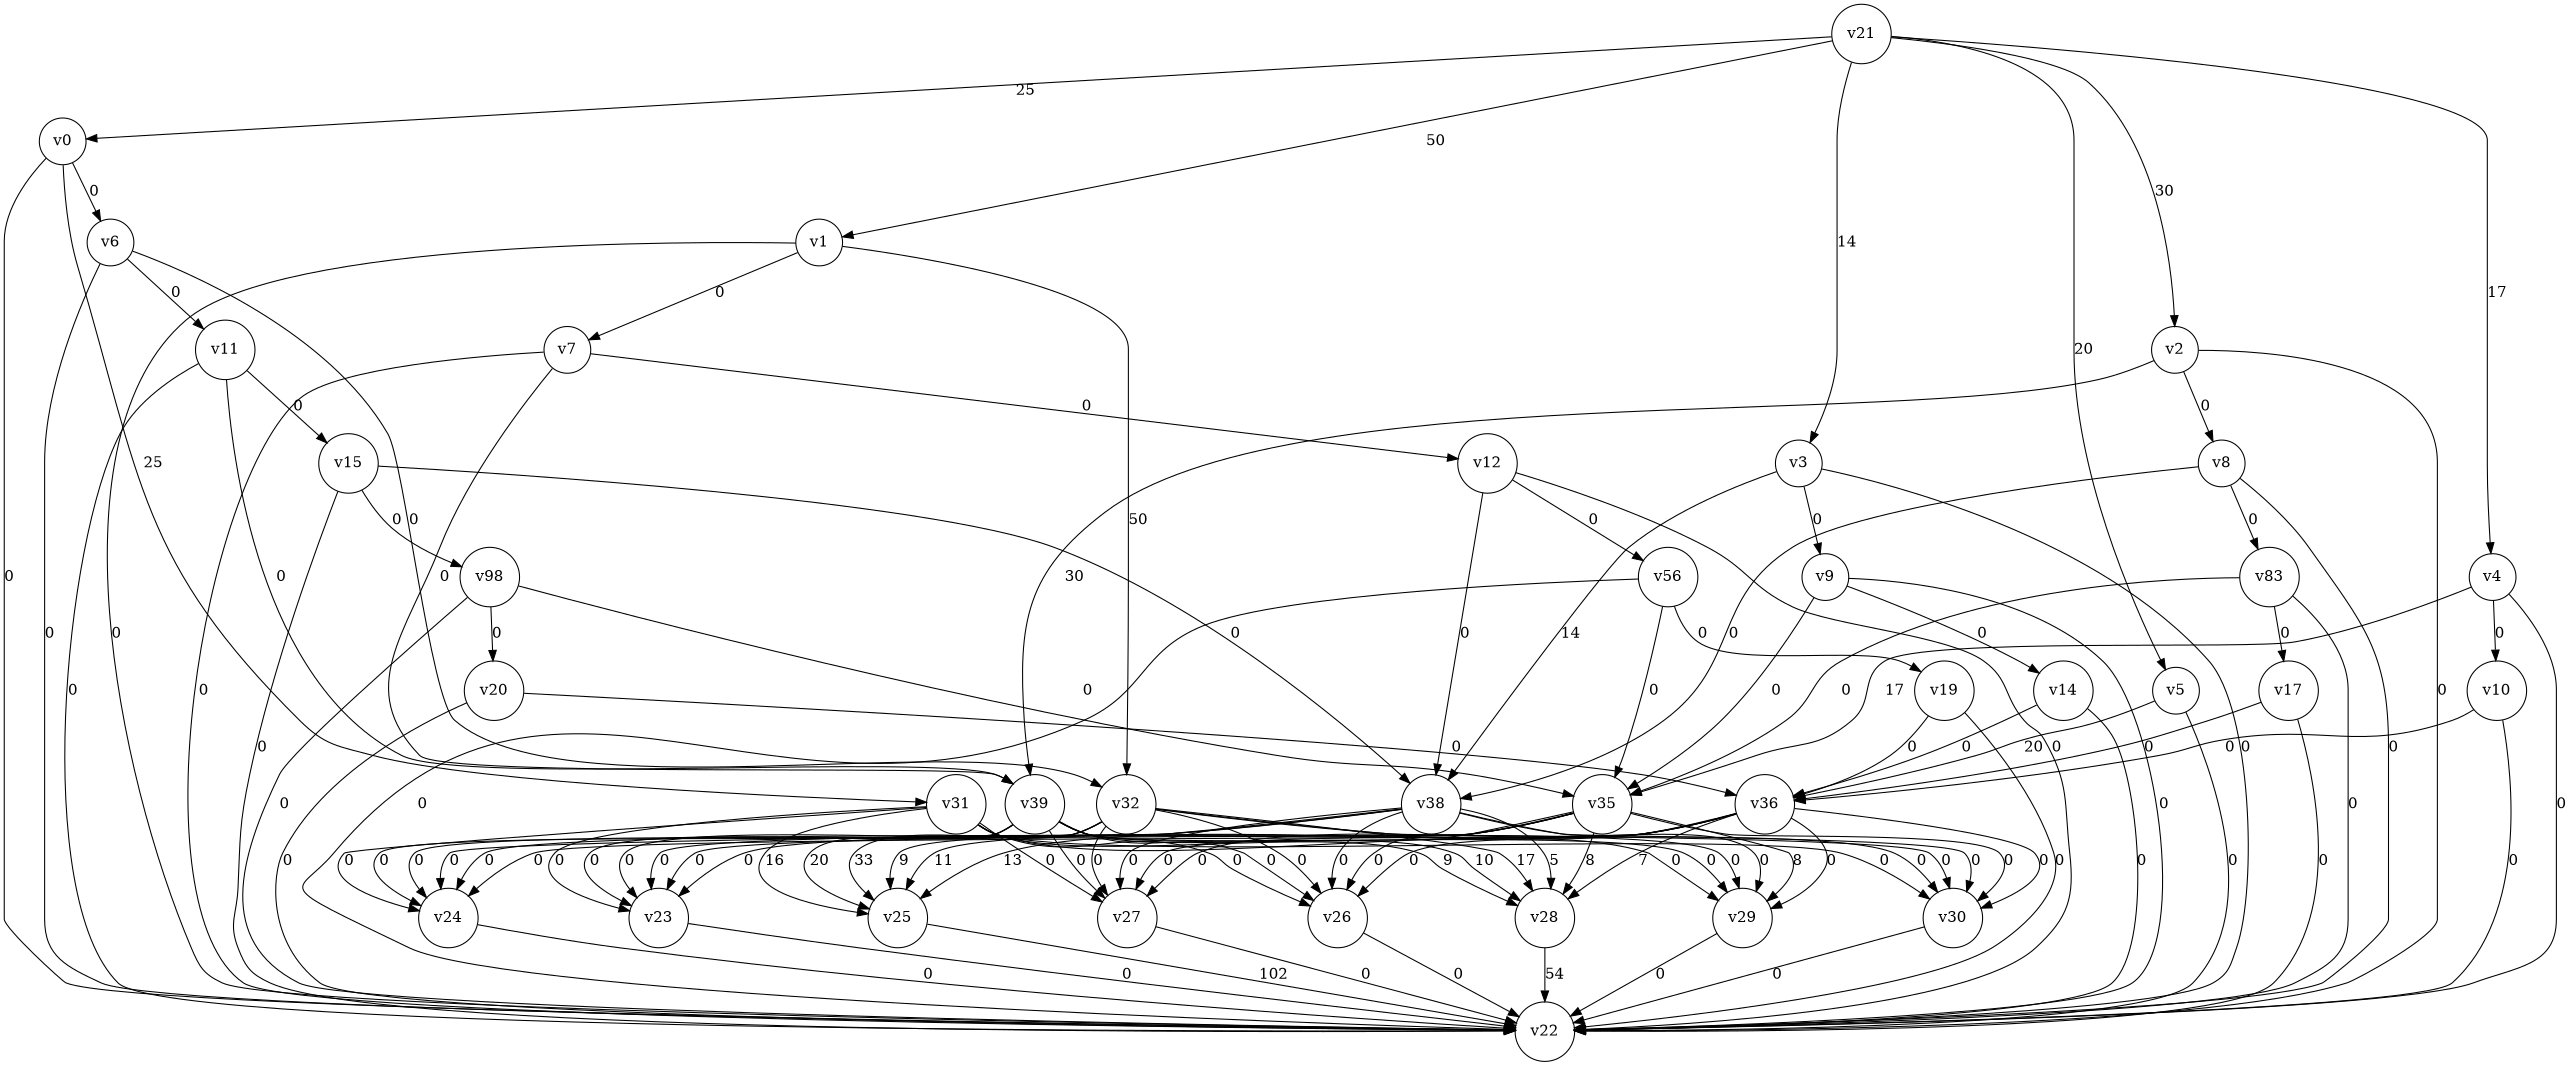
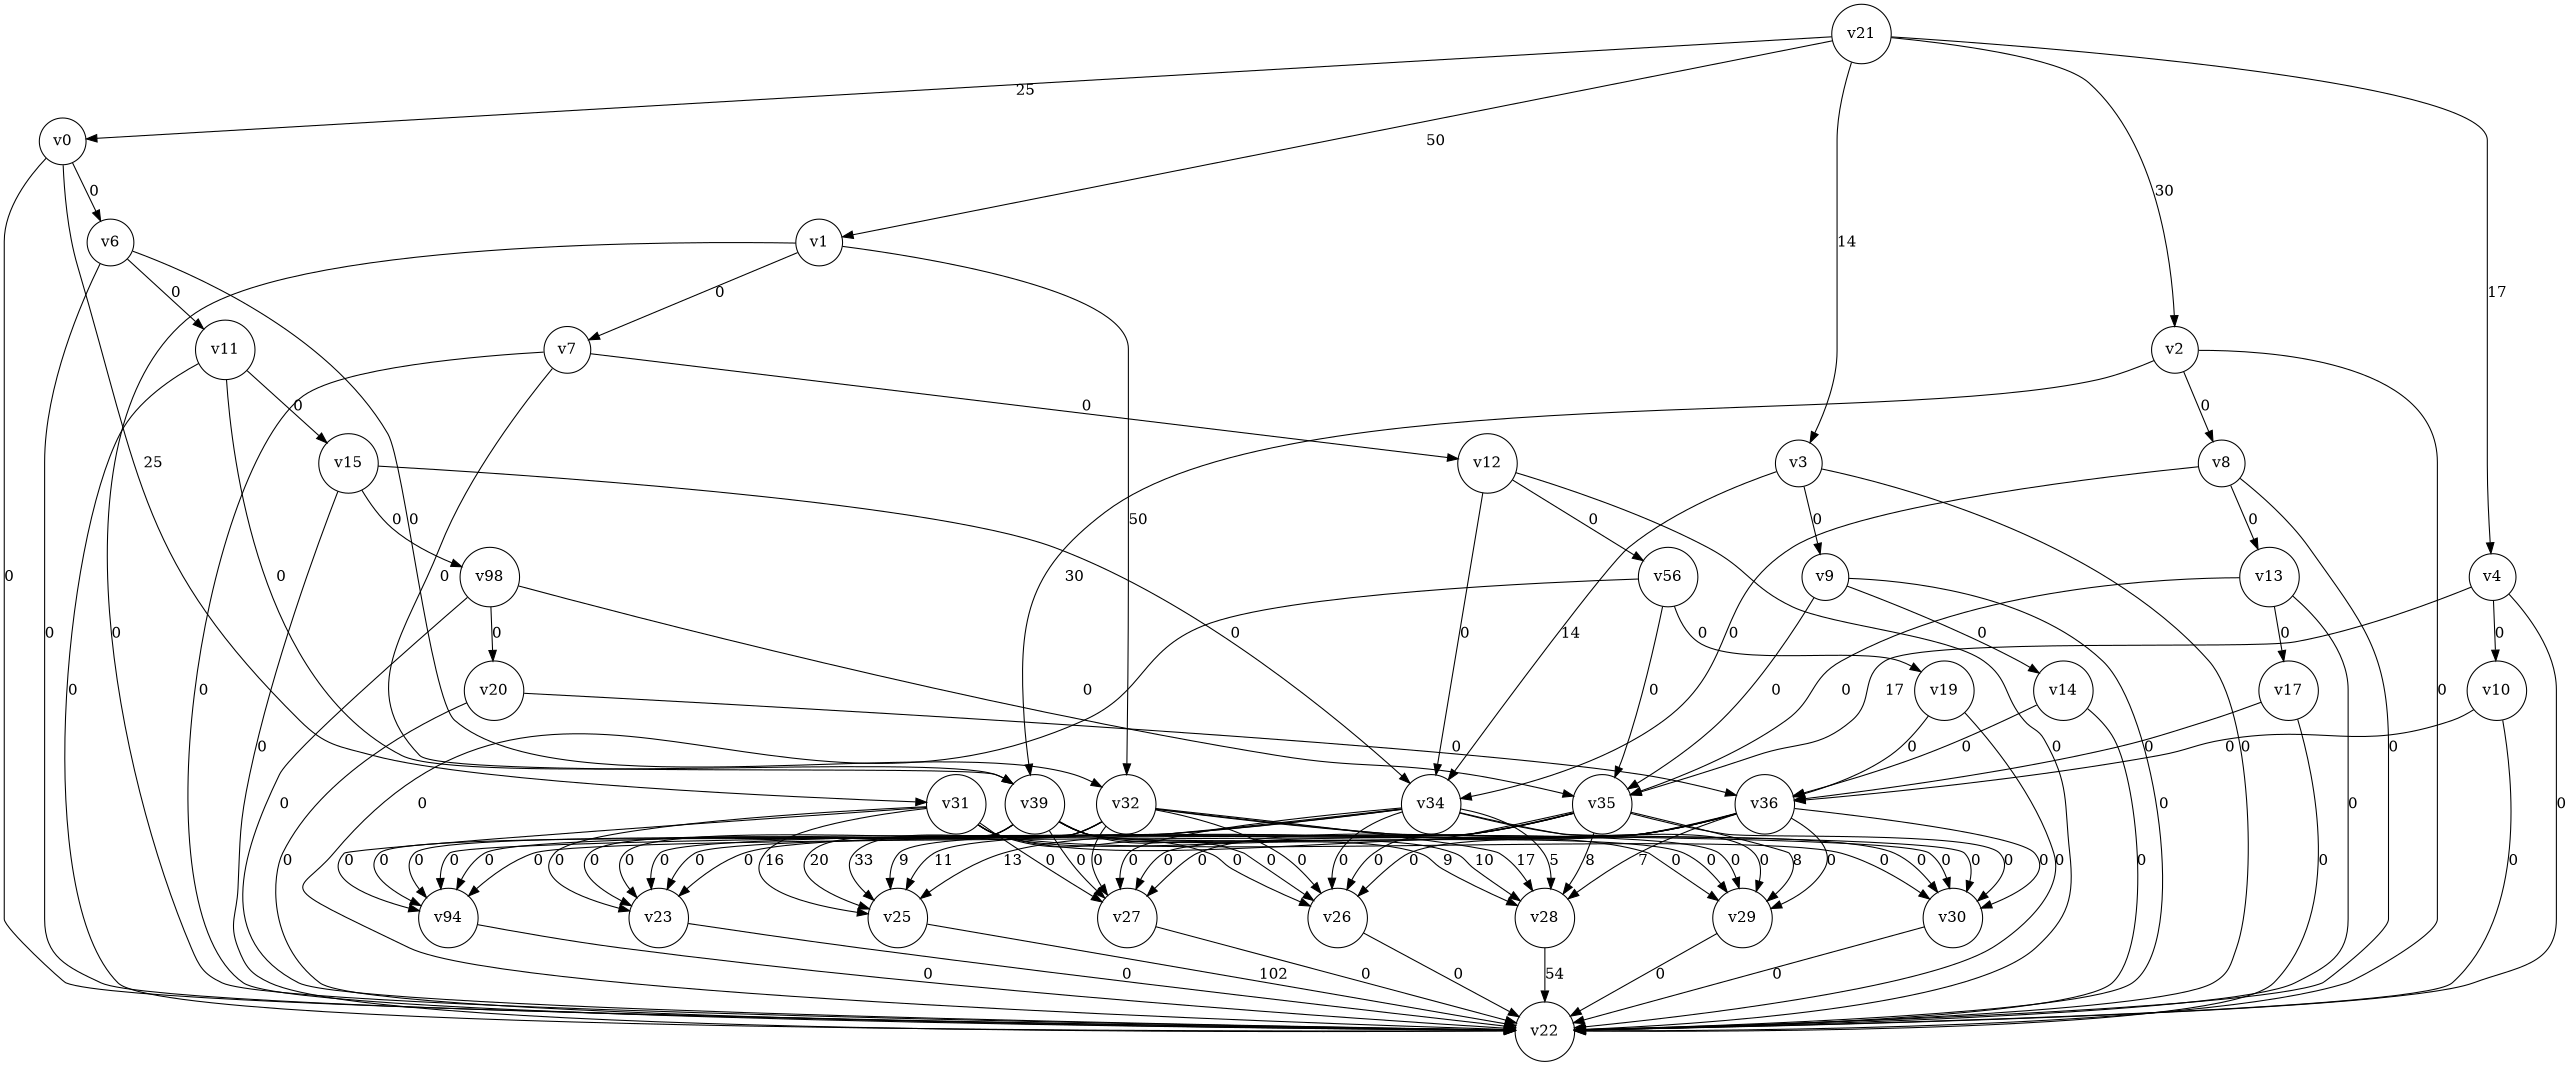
(2270, 577) -> (2270, 577)
(2176, 691) -> none
(1431, 804) -> (1431, 804)
(448, 918) -> (448, 918)
